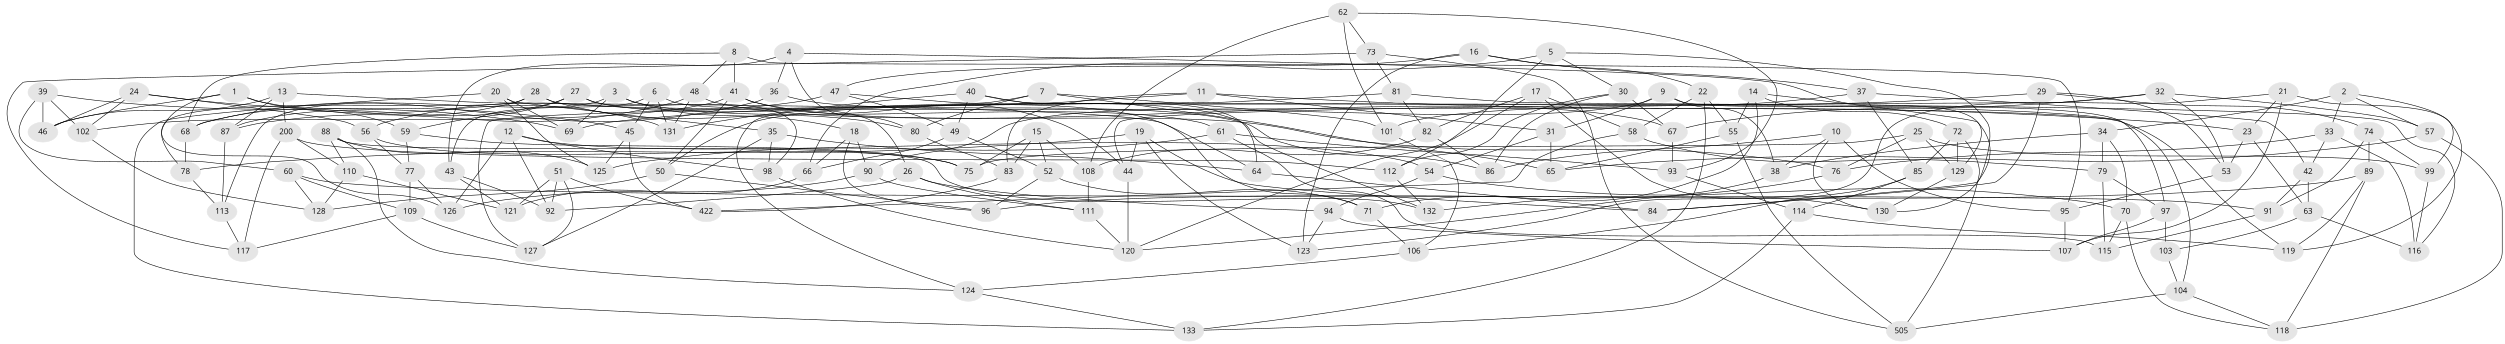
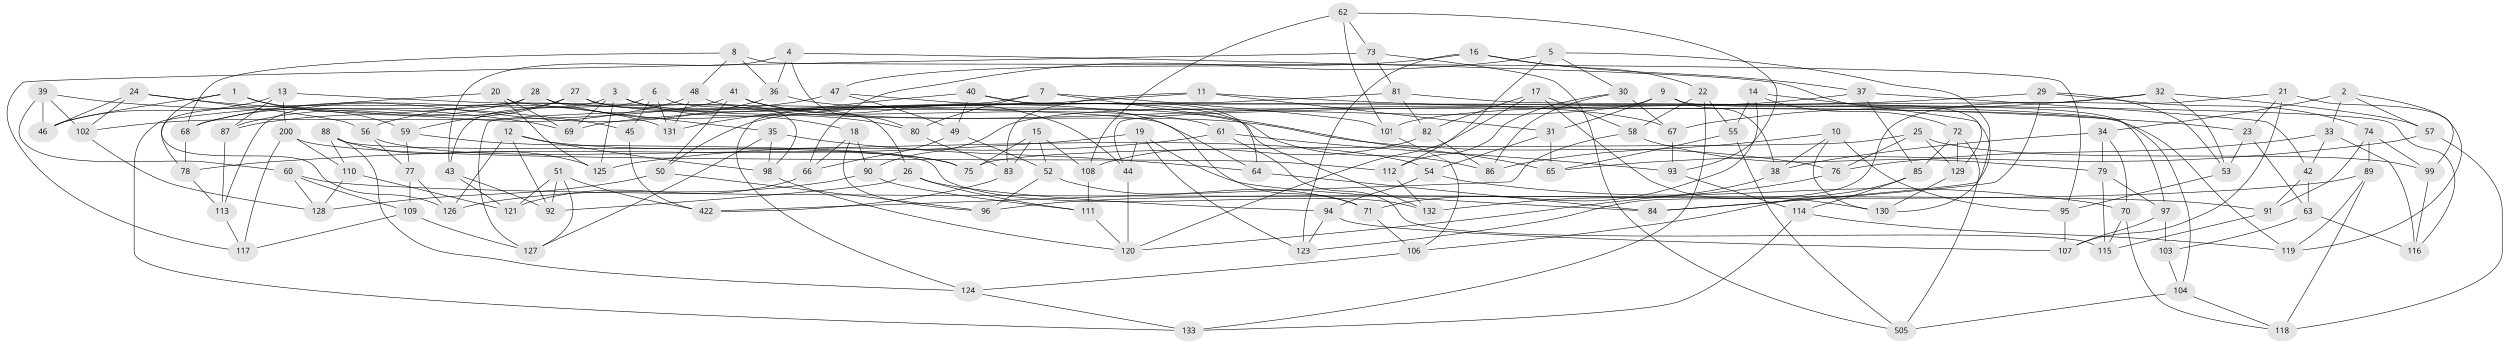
(734, 72) -> (754, 72)
(615, 152) -> (607, 132)
